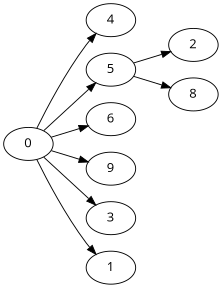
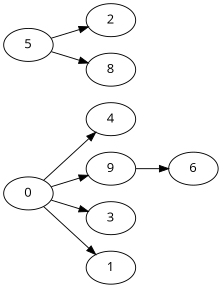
(66, 110) -> none
(65, 133) -> (148, 169)
